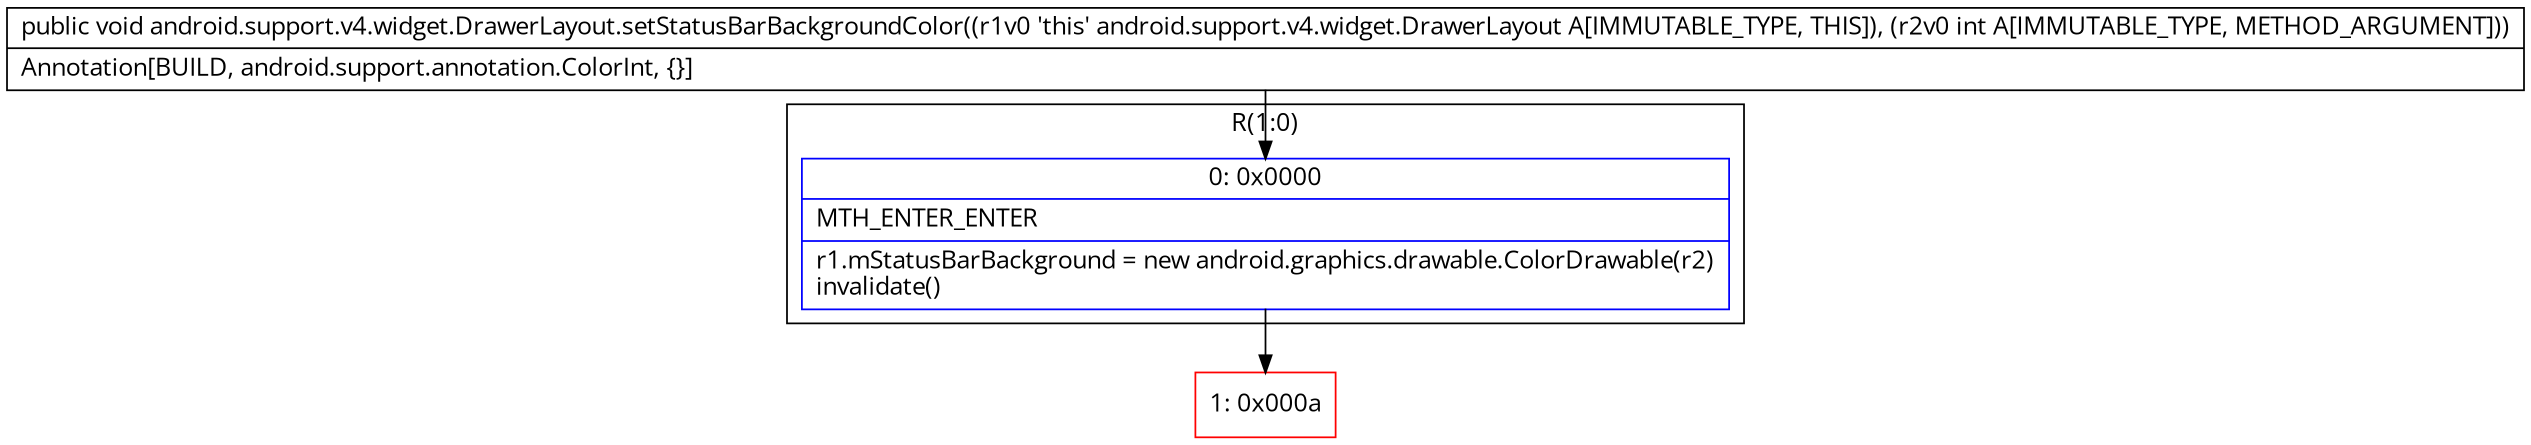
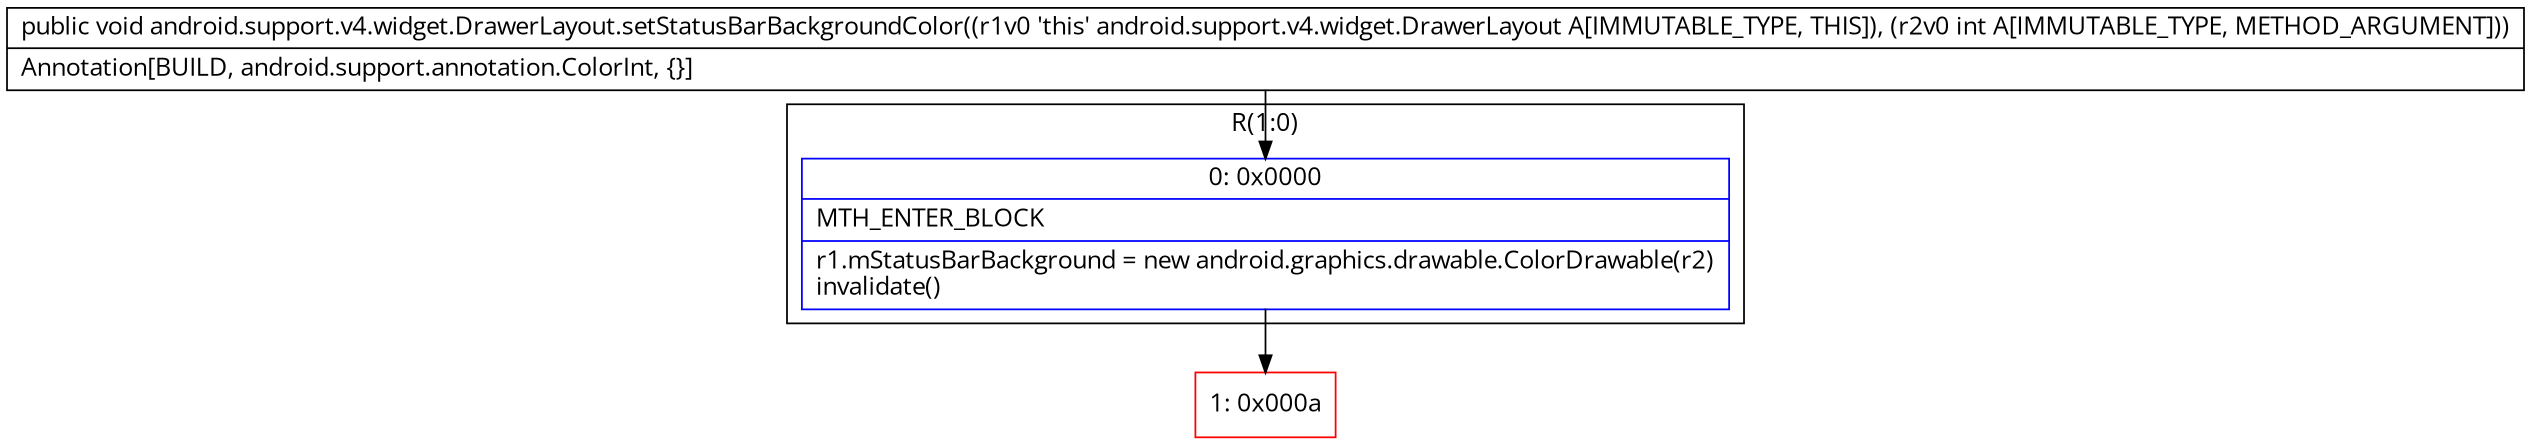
(927, 219) -> (930, 219)
